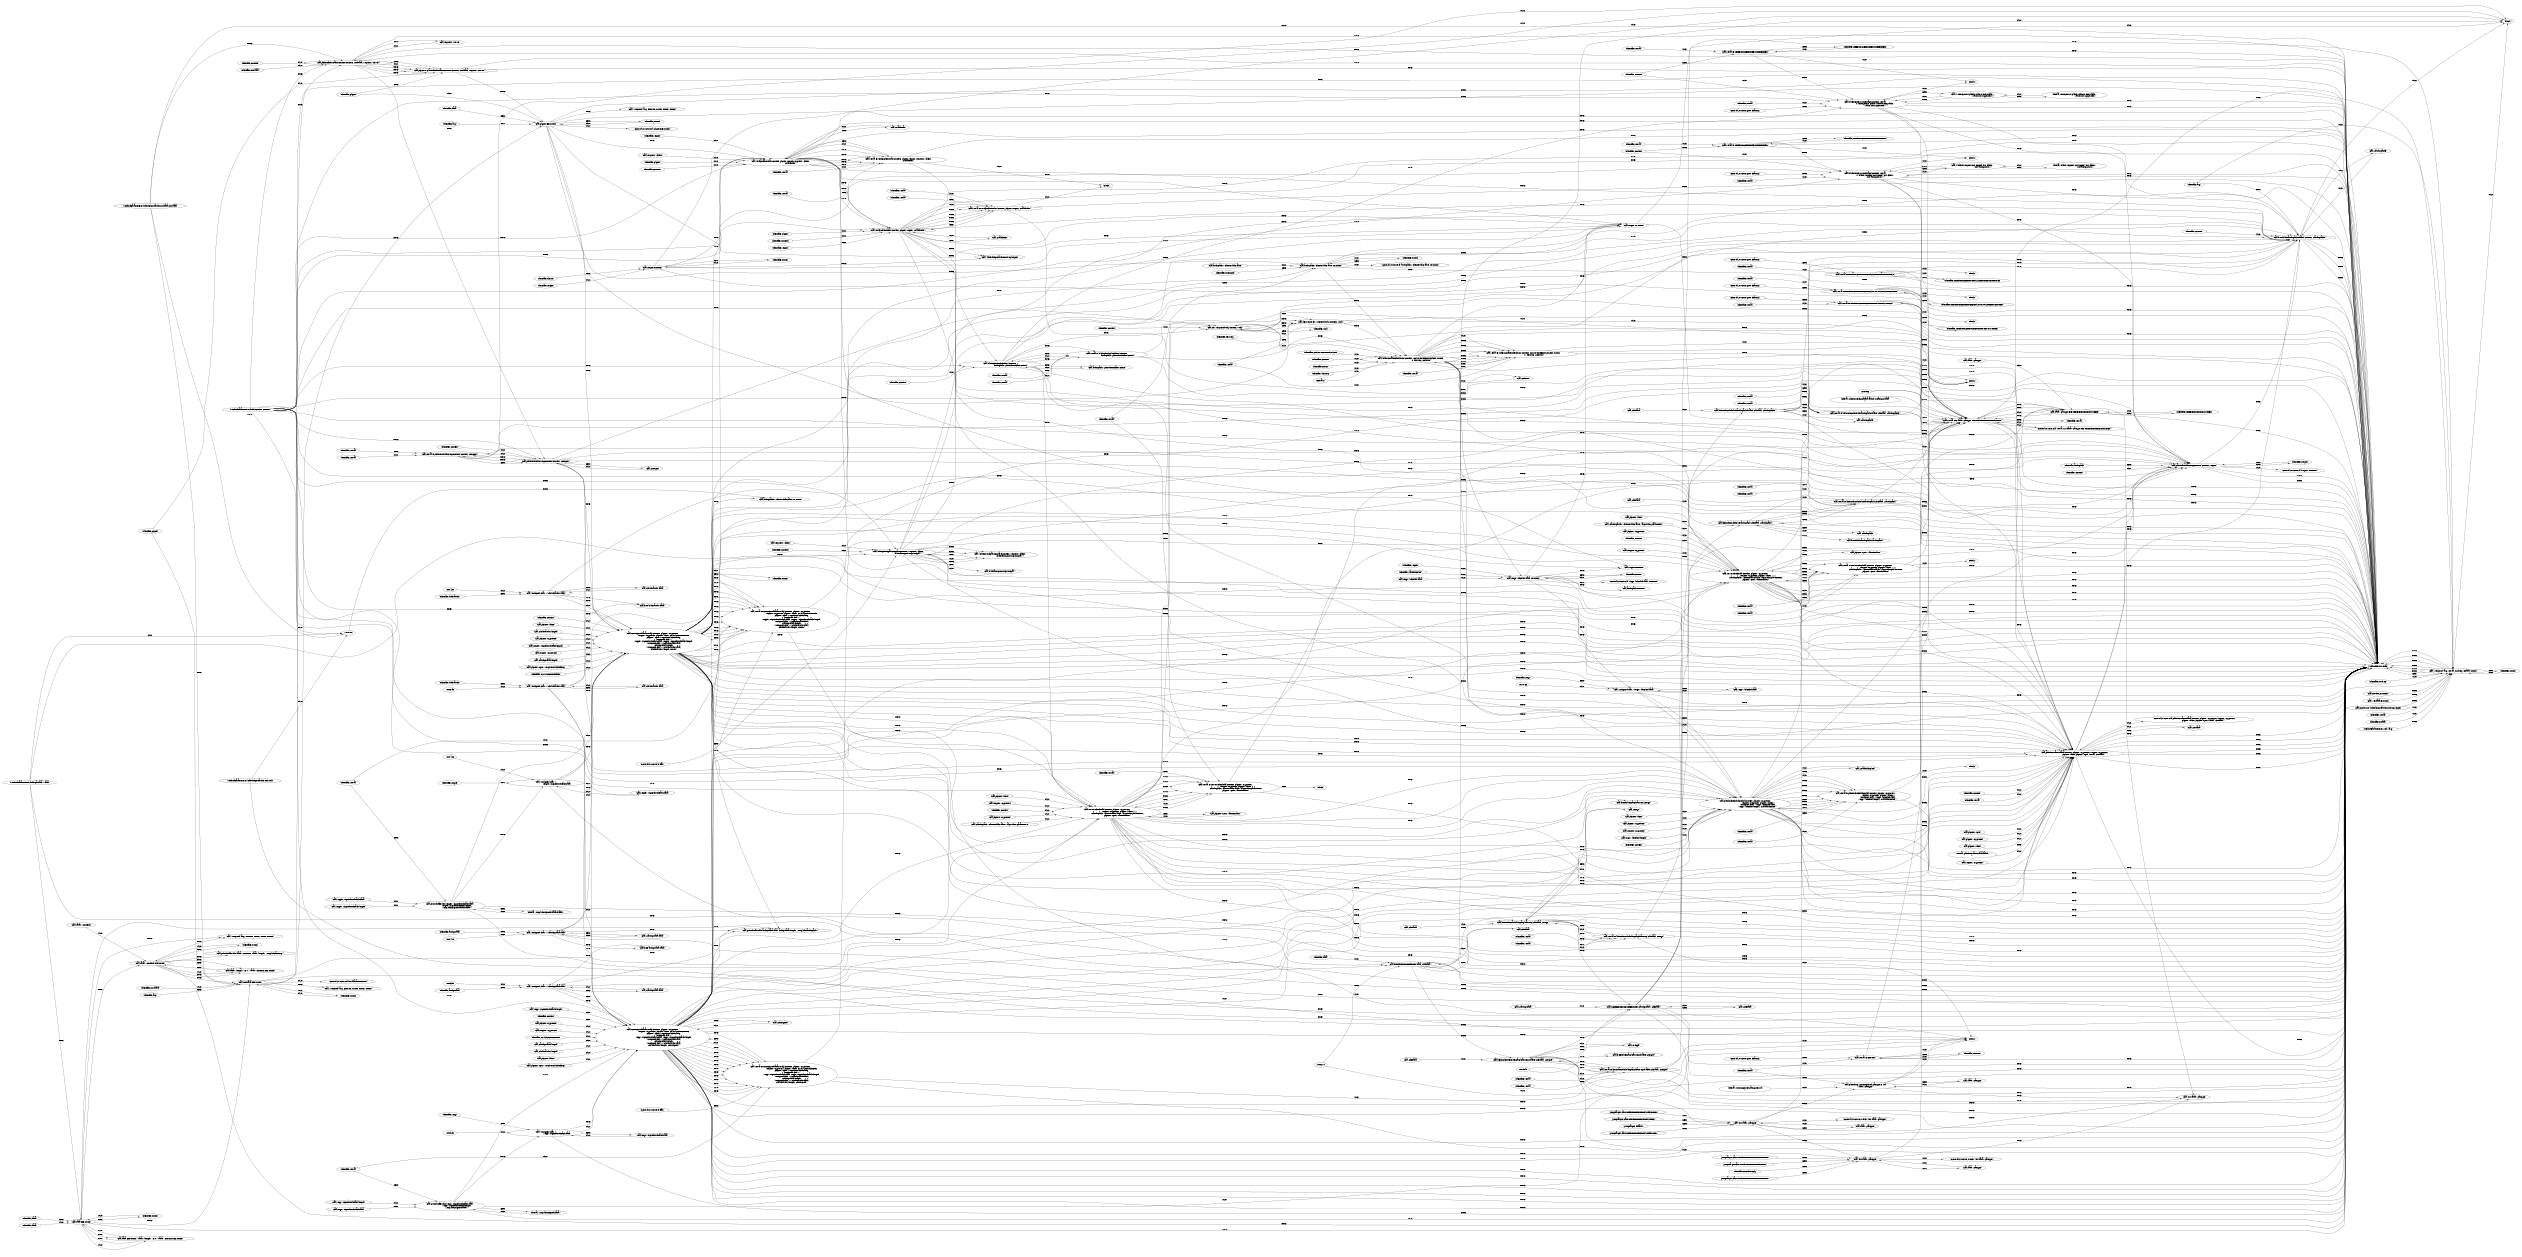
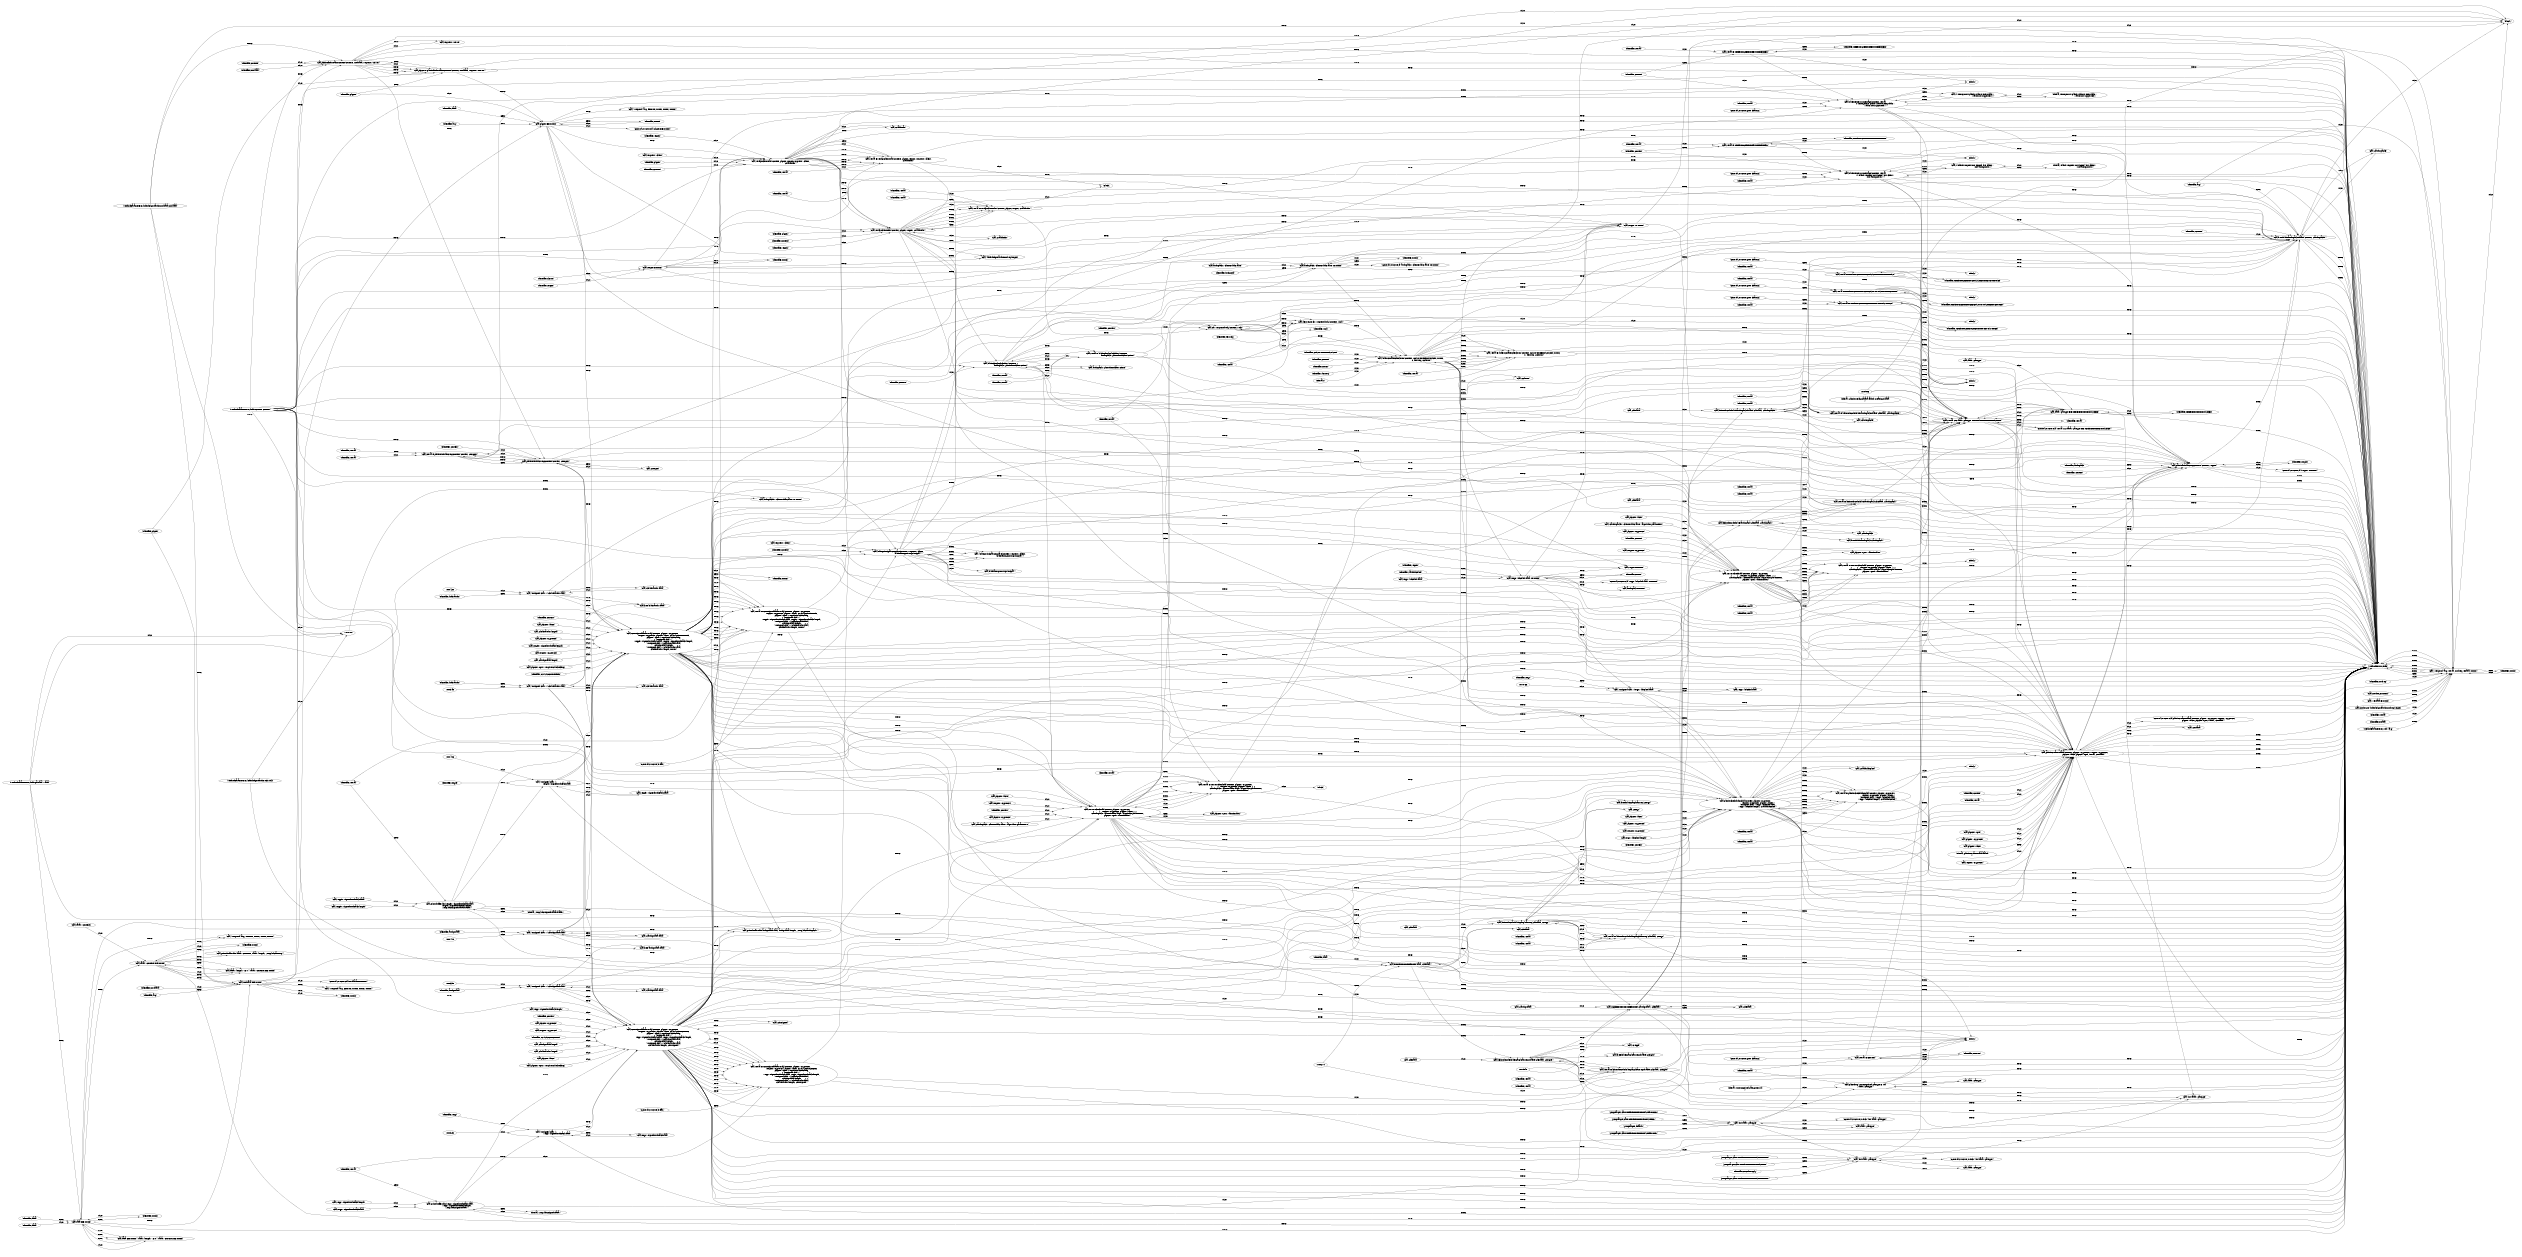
(2369, 105) -> (2336, 51)
(1582, 582) -> (1582, 582)
